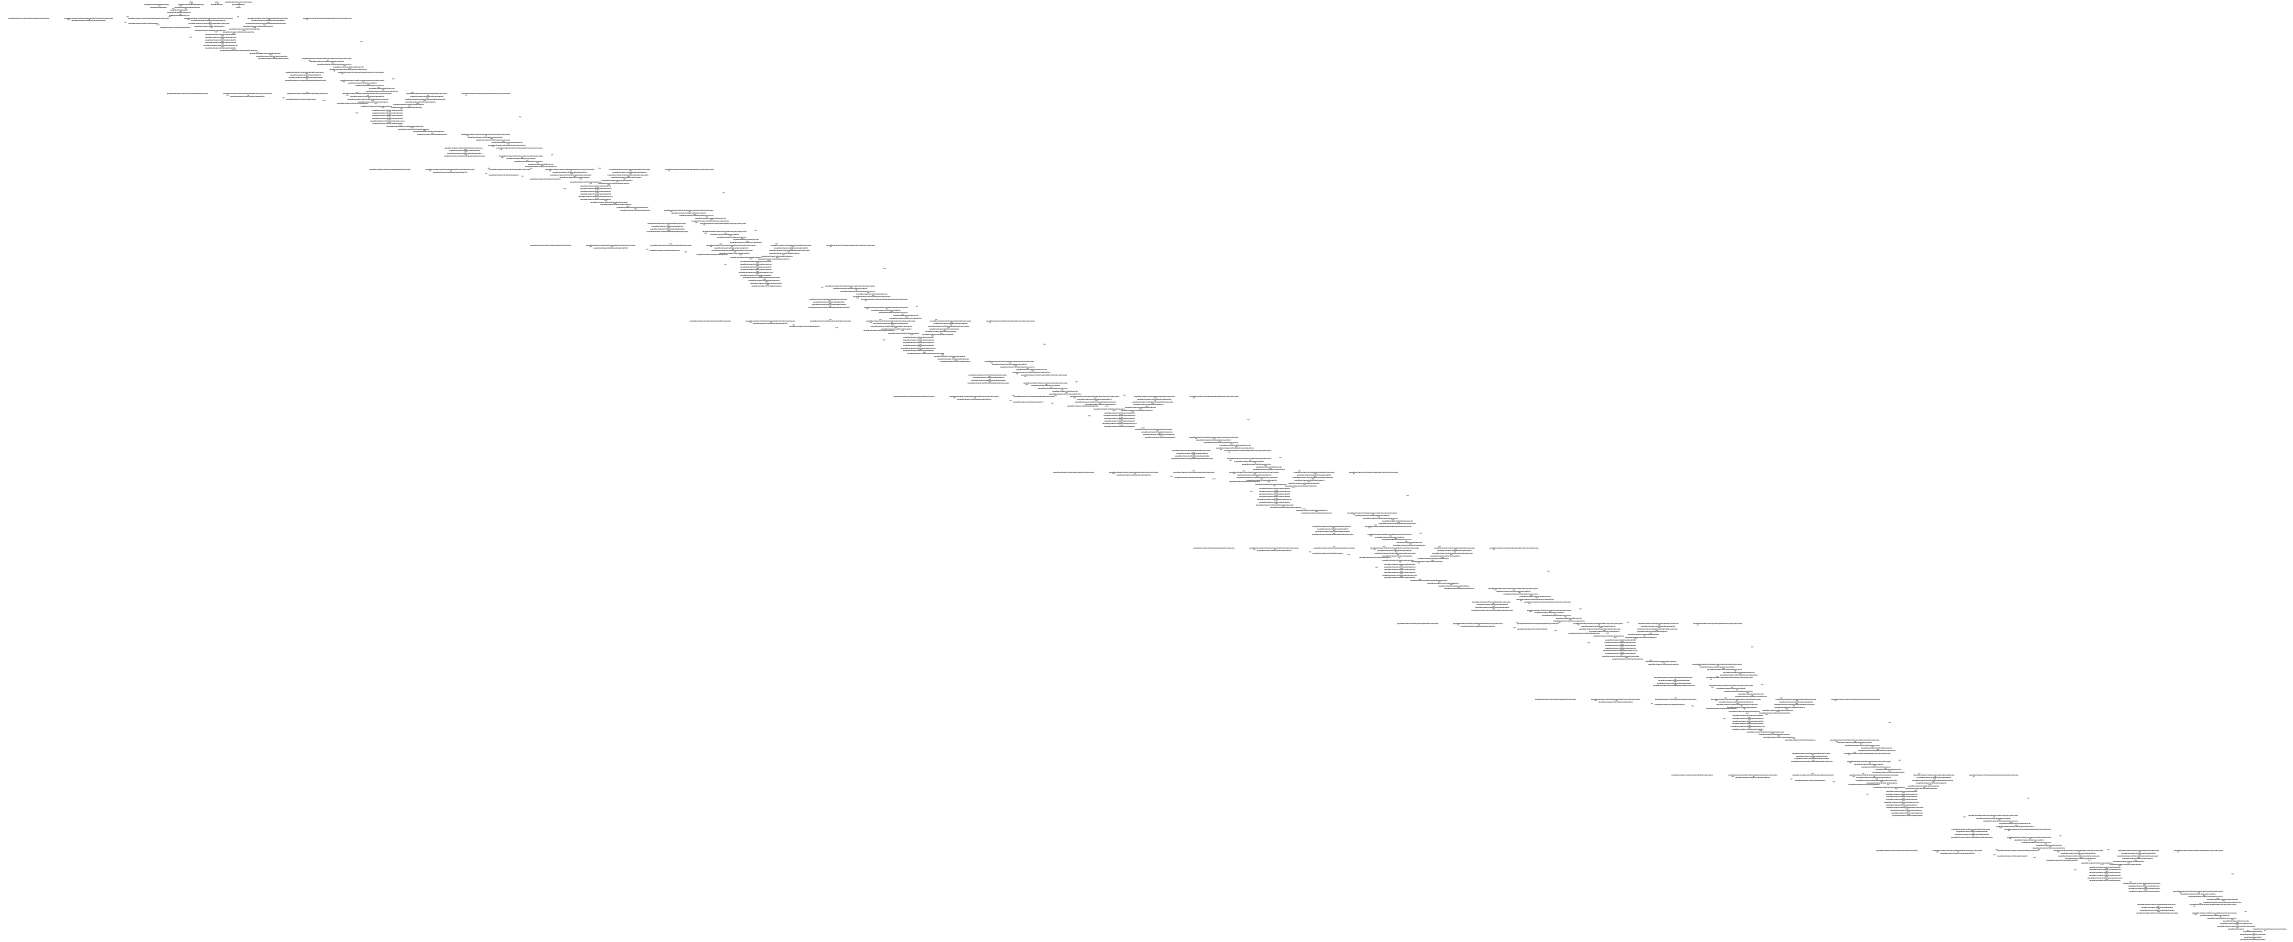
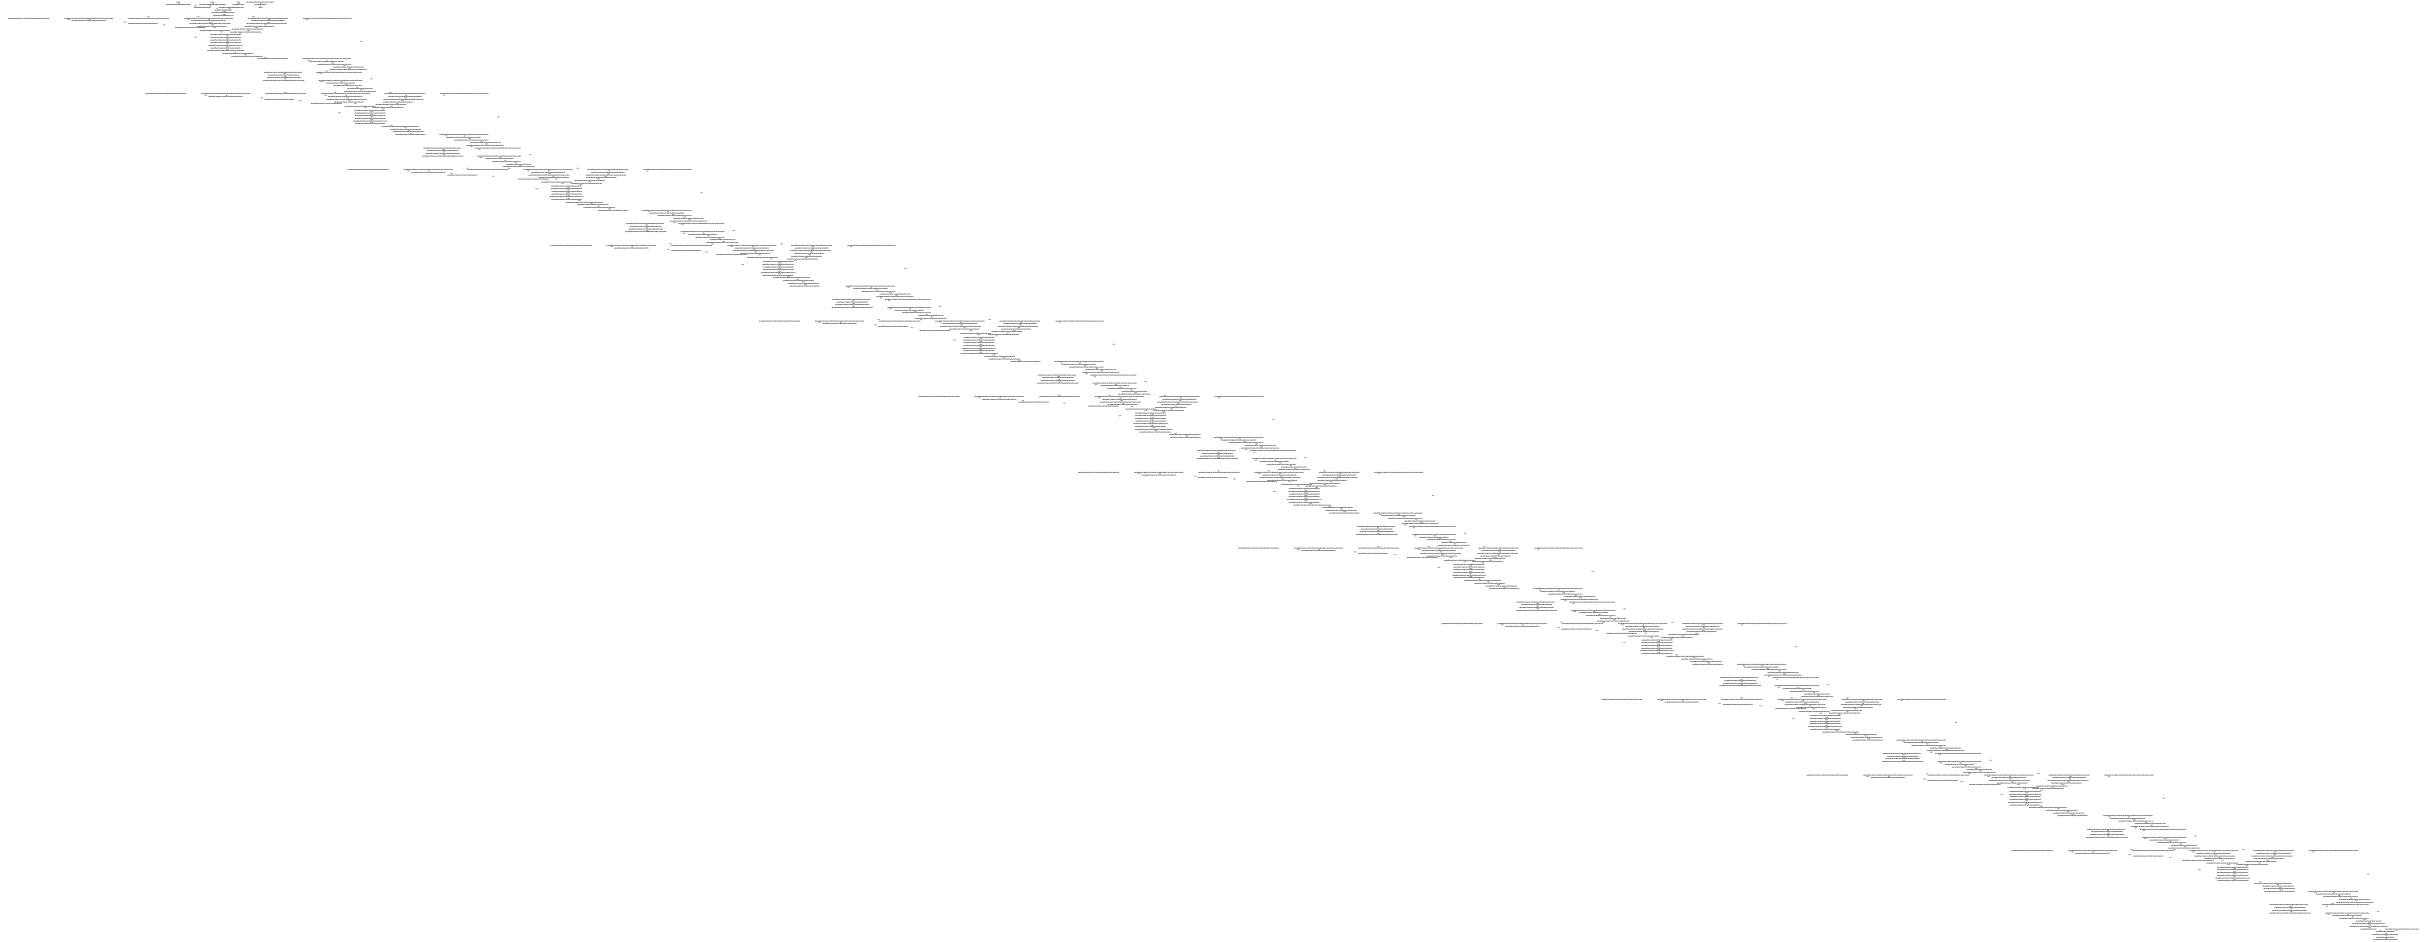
none -> (178, 2)
